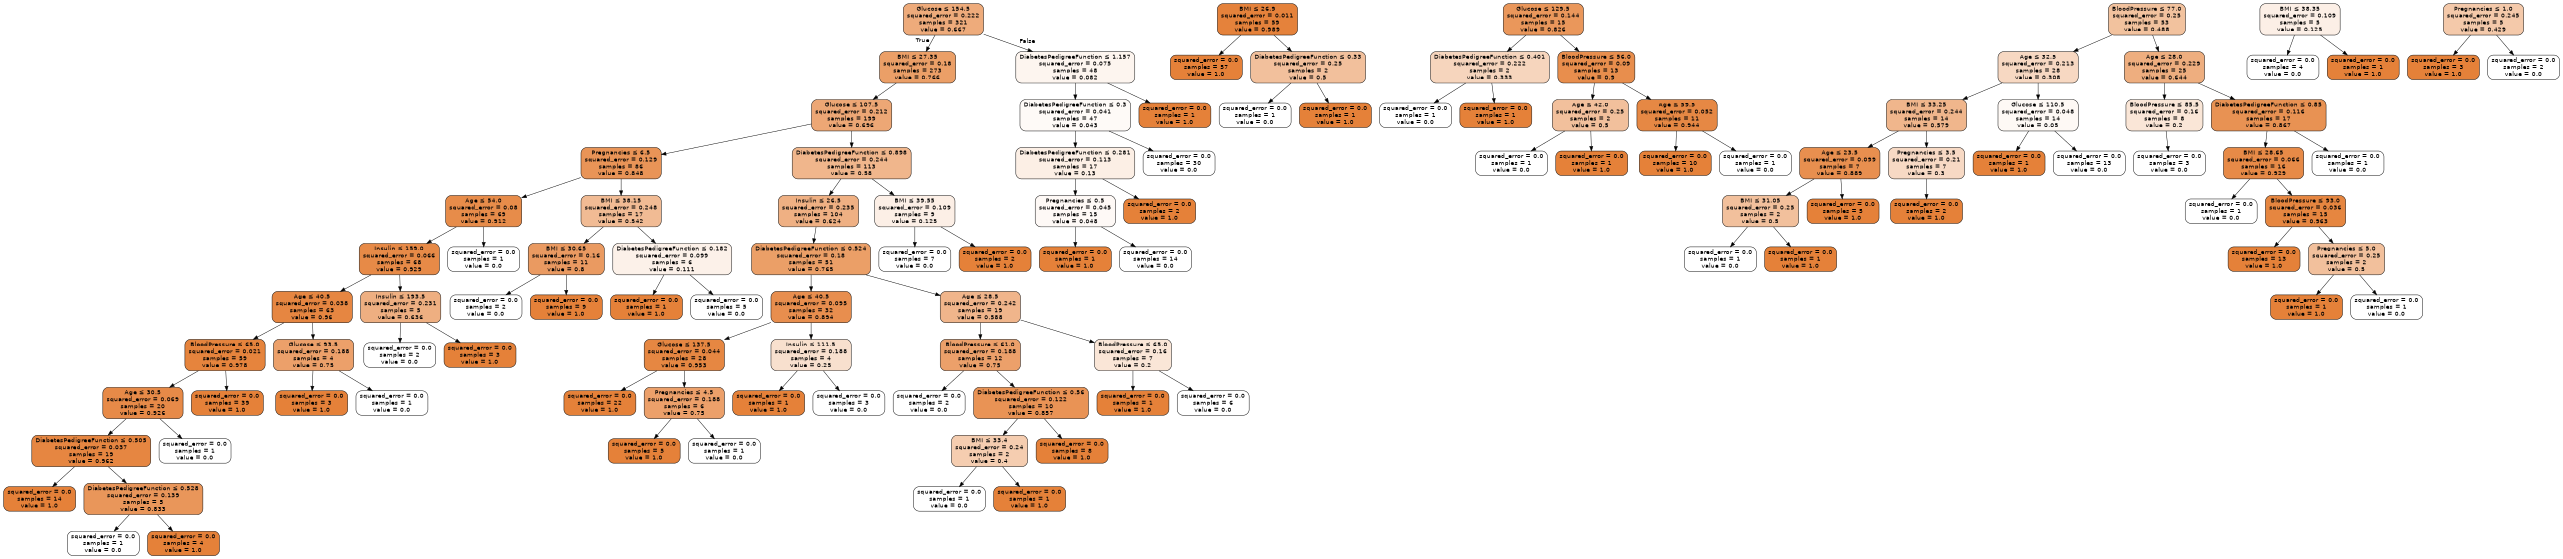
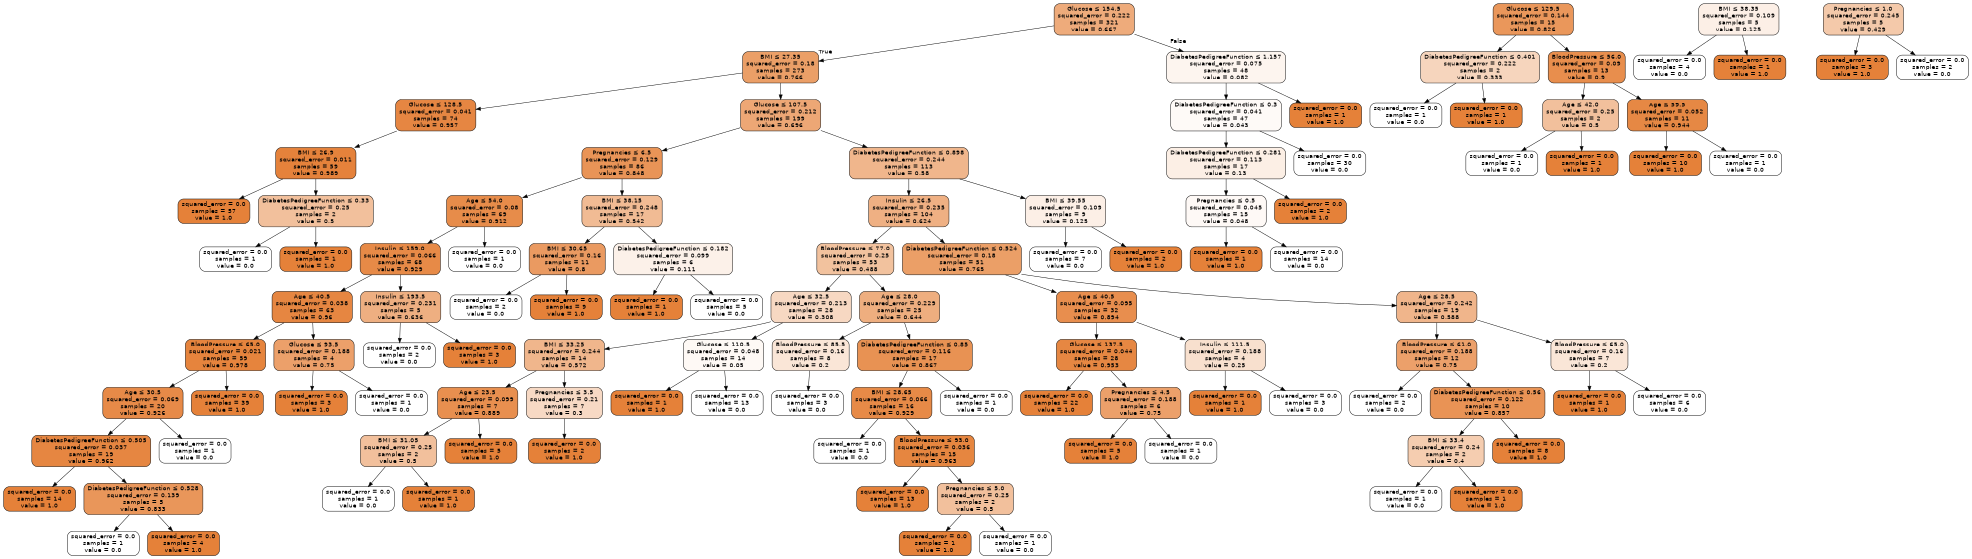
none -> (436, 115)
(1927, 125) -> (564, 365)
none -> (884, 234)
